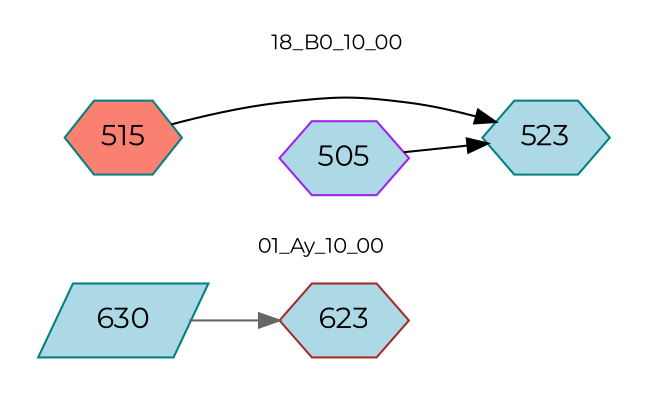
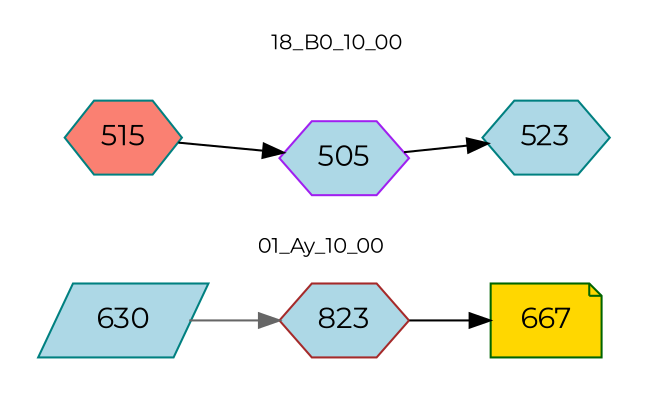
(323, 98) -> (221, 147)
(344, 320) -> (344, 320)
none -> (546, 320)
